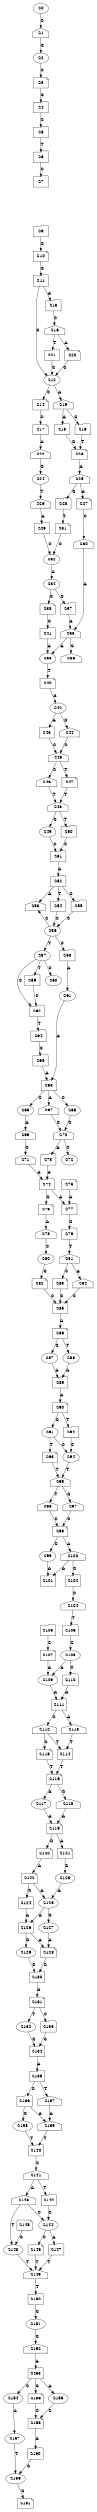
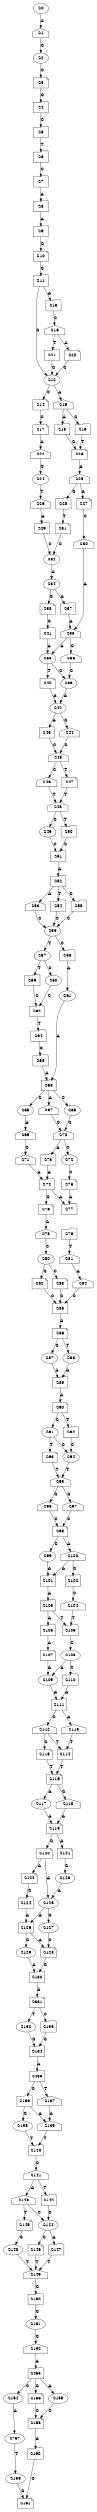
(42, 21) -> (42, 21)
none -> (41, 207)
(62, 597) -> (62, 597)
none -> (69, 683)
(45, 920) -> (38, 919)
(18, 979) -> (46, 995)
none -> (69, 1171)
(69, 1220) -> none
(65, 1270) -> (52, 1270)
(56, 1494) -> (56, 1494)
none -> (48, 1606)
(50, 1643) -> (50, 1643)
(38, 1890) -> (46, 1877)
(50, 1940) -> (50, 1940)
(34, 1965) -> (34, 1965)
(37, 2002) -> (37, 2002)
(37, 2076) -> (37, 2076)
(11, 2222) -> (24, 2211)
(37, 2287) -> (37, 2287)
(15, 2439) -> (15, 2439)
(26, 2466) -> (31, 2477)
